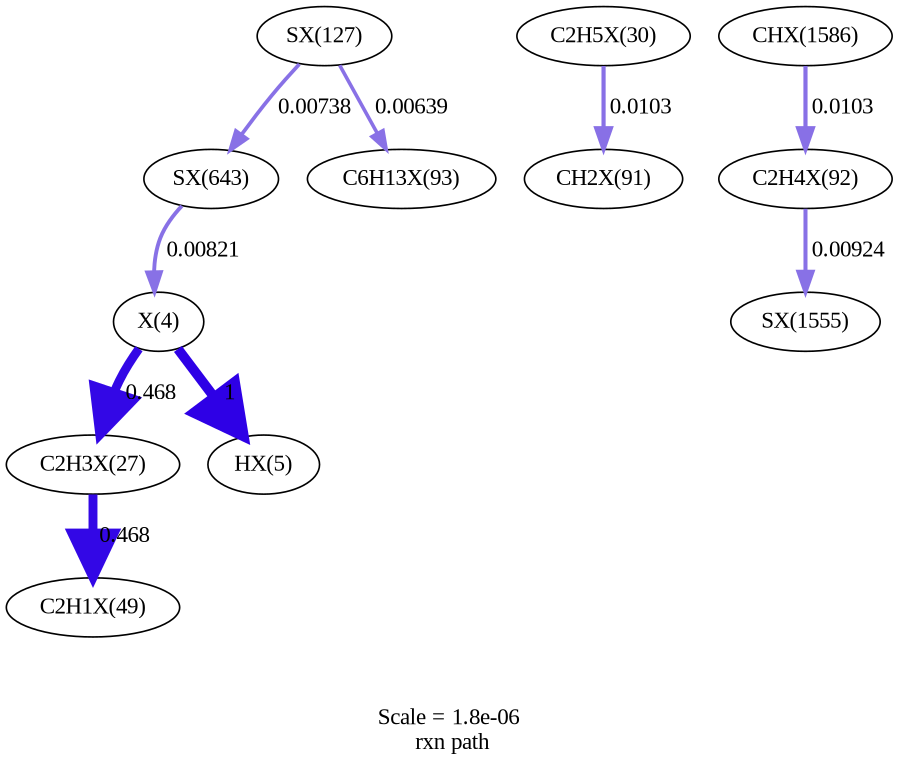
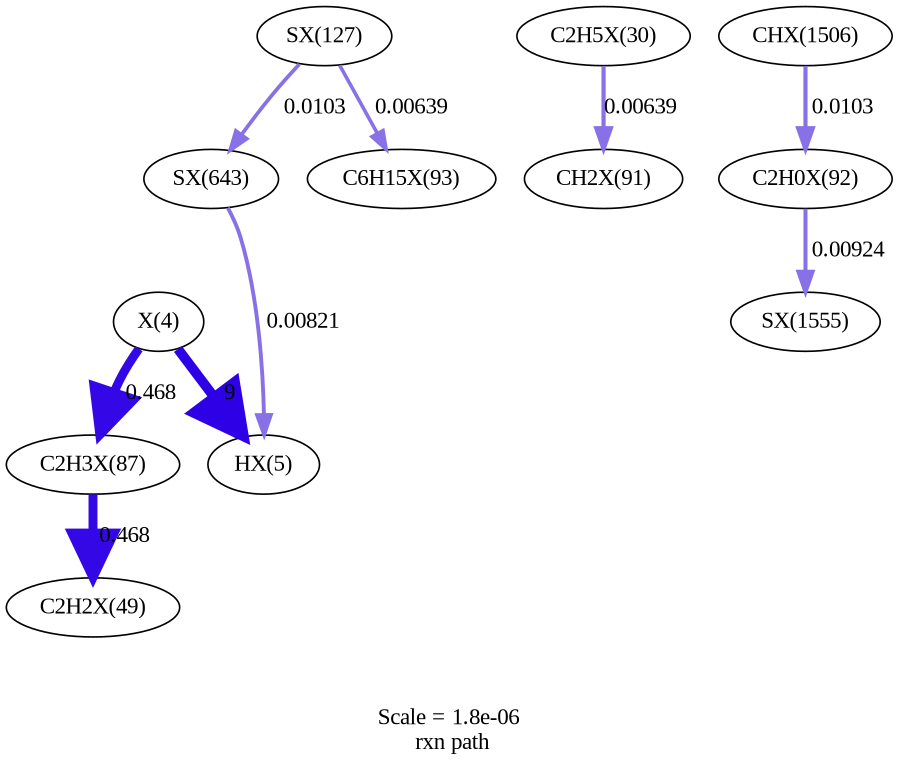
(805, 36) -> (805, 36)
(312, 108) -> (312, 108)
(638, 108) -> (638, 108)
(402, 179) -> (402, 179)
(805, 179) -> (805, 179)
(161, 236) -> (256, 309)
(227, 393) -> (227, 393)
(93, 465) -> (93, 465)
(93, 607) -> (93, 607)
